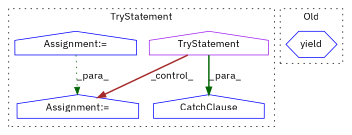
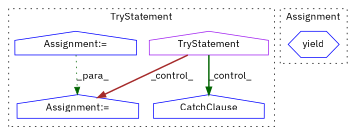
(311, 17) -> (314, 17)
(226, 76) -> (231, 76)
